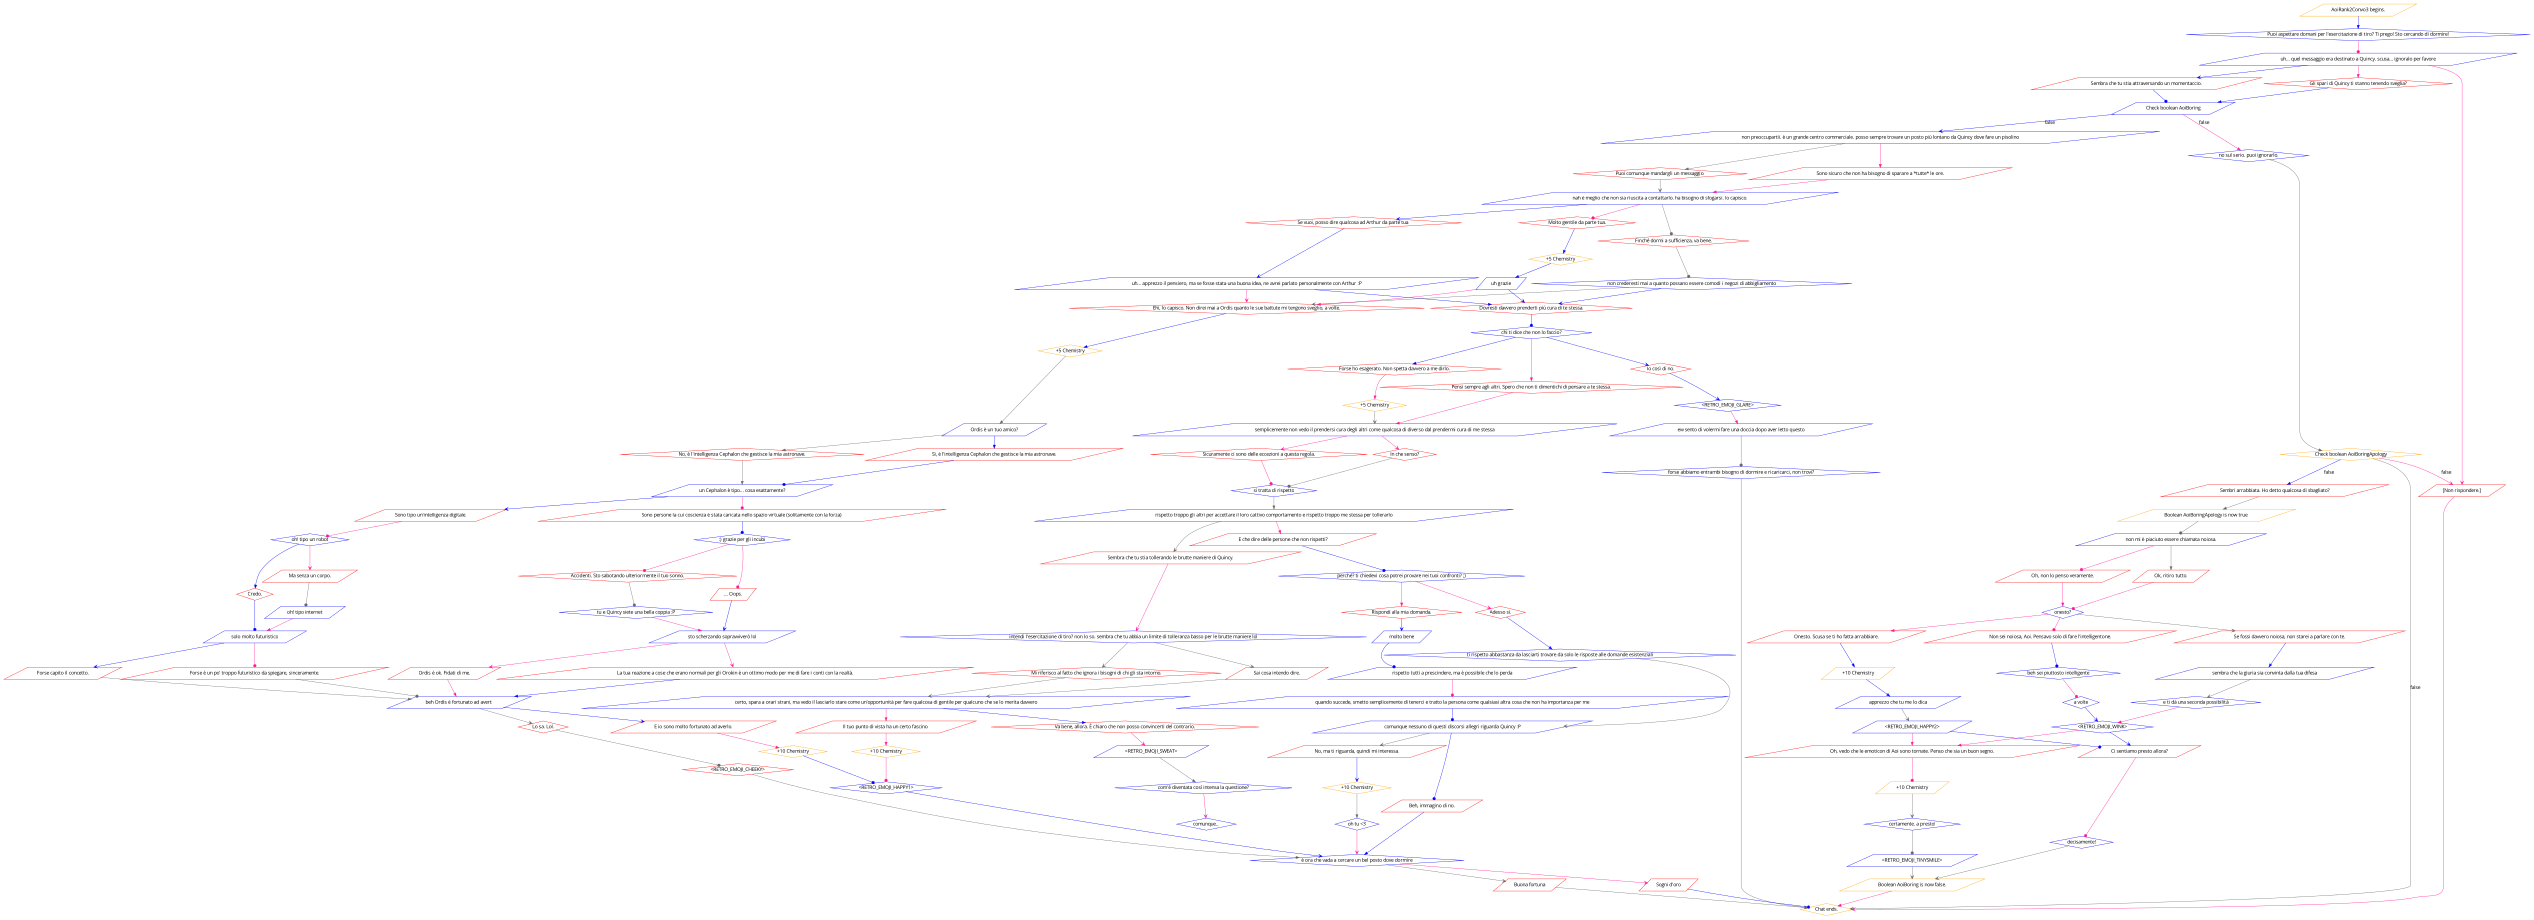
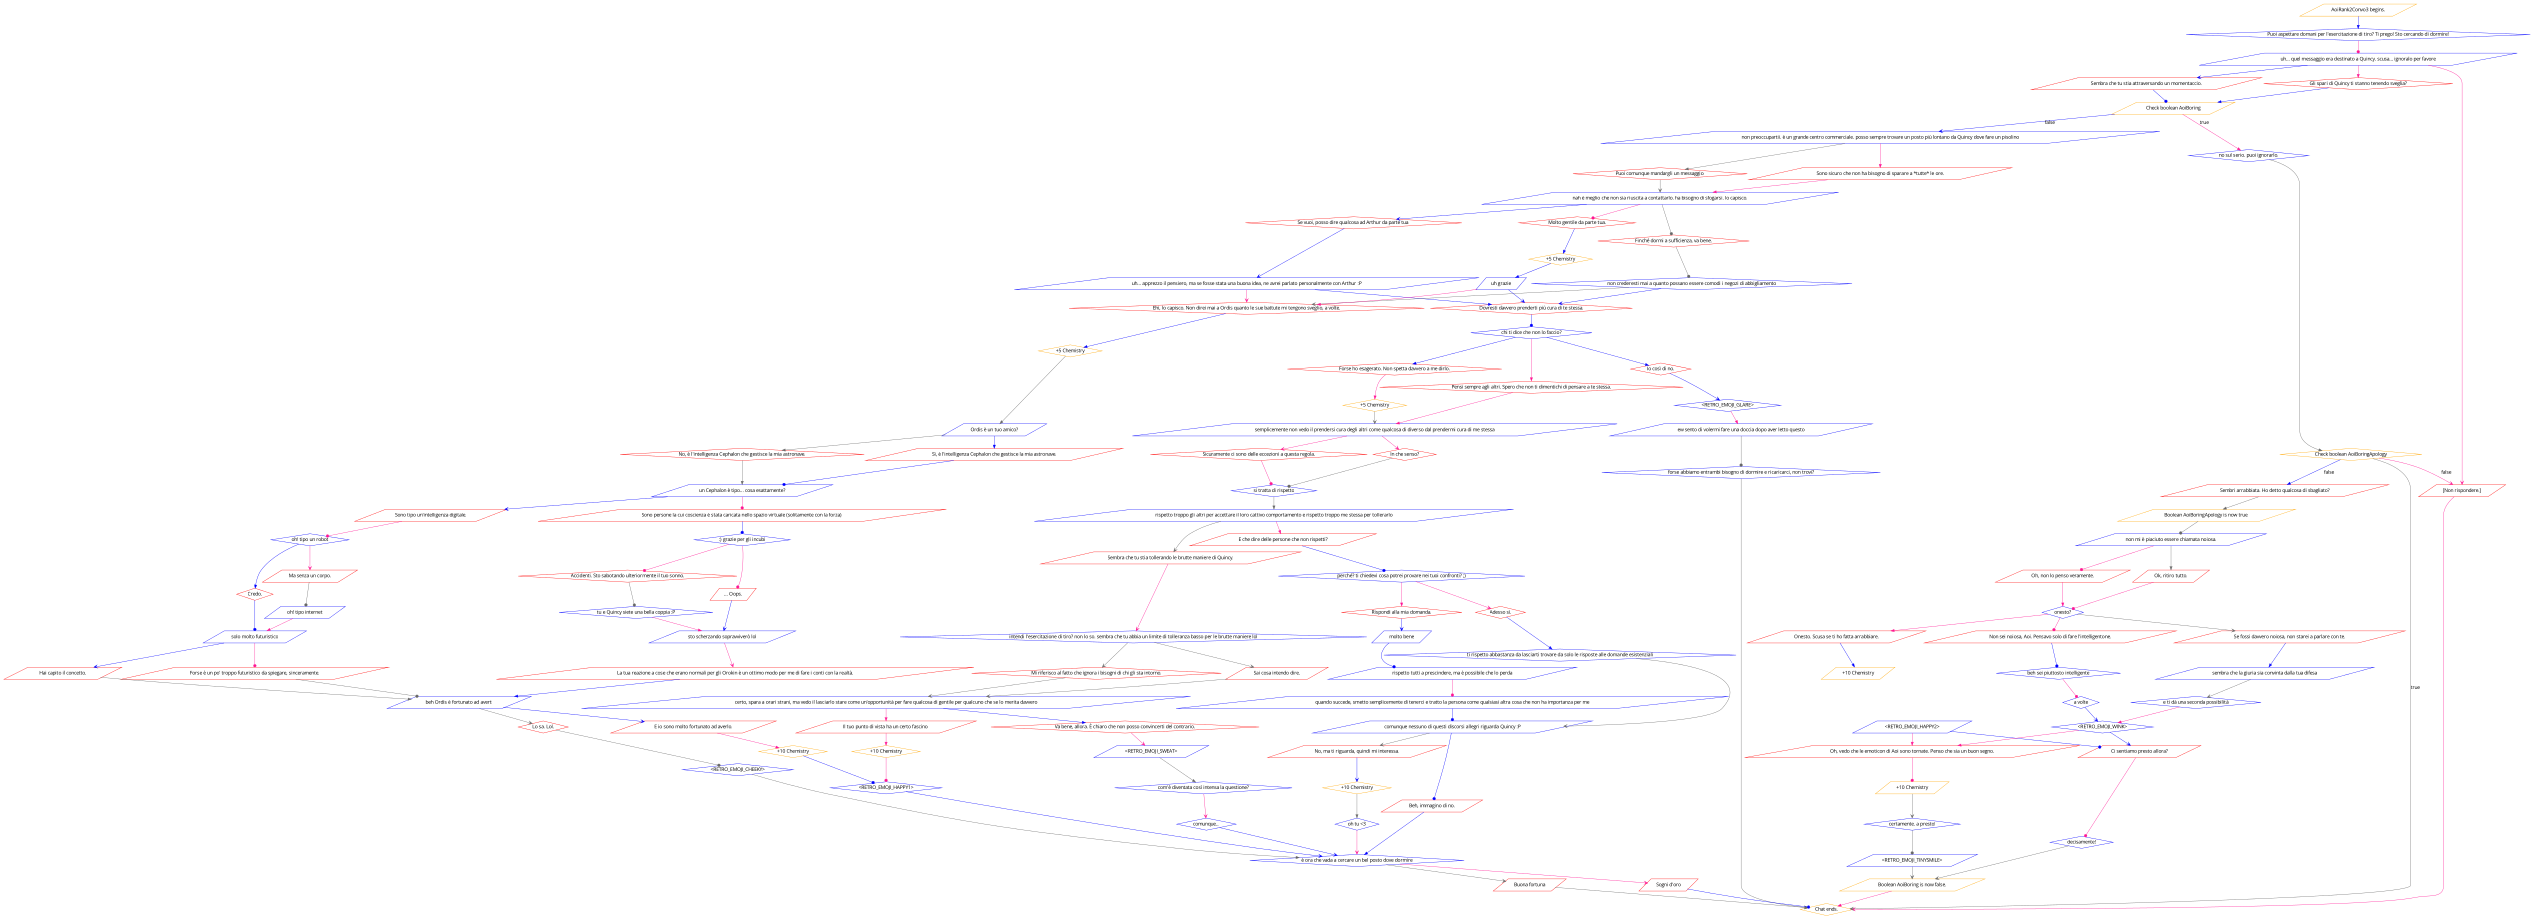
(2173, 108) -> (2173, 108)
(2204, 123) -> (2204, 123)
(1596, 351) -> (1596, 351)
(63, 673) -> (63, 673)
(444, 673) -> none
(2415, 688) -> (2415, 688)
(1898, 702) -> none
(738, 770) -> (738, 770)
none -> (1277, 841)
